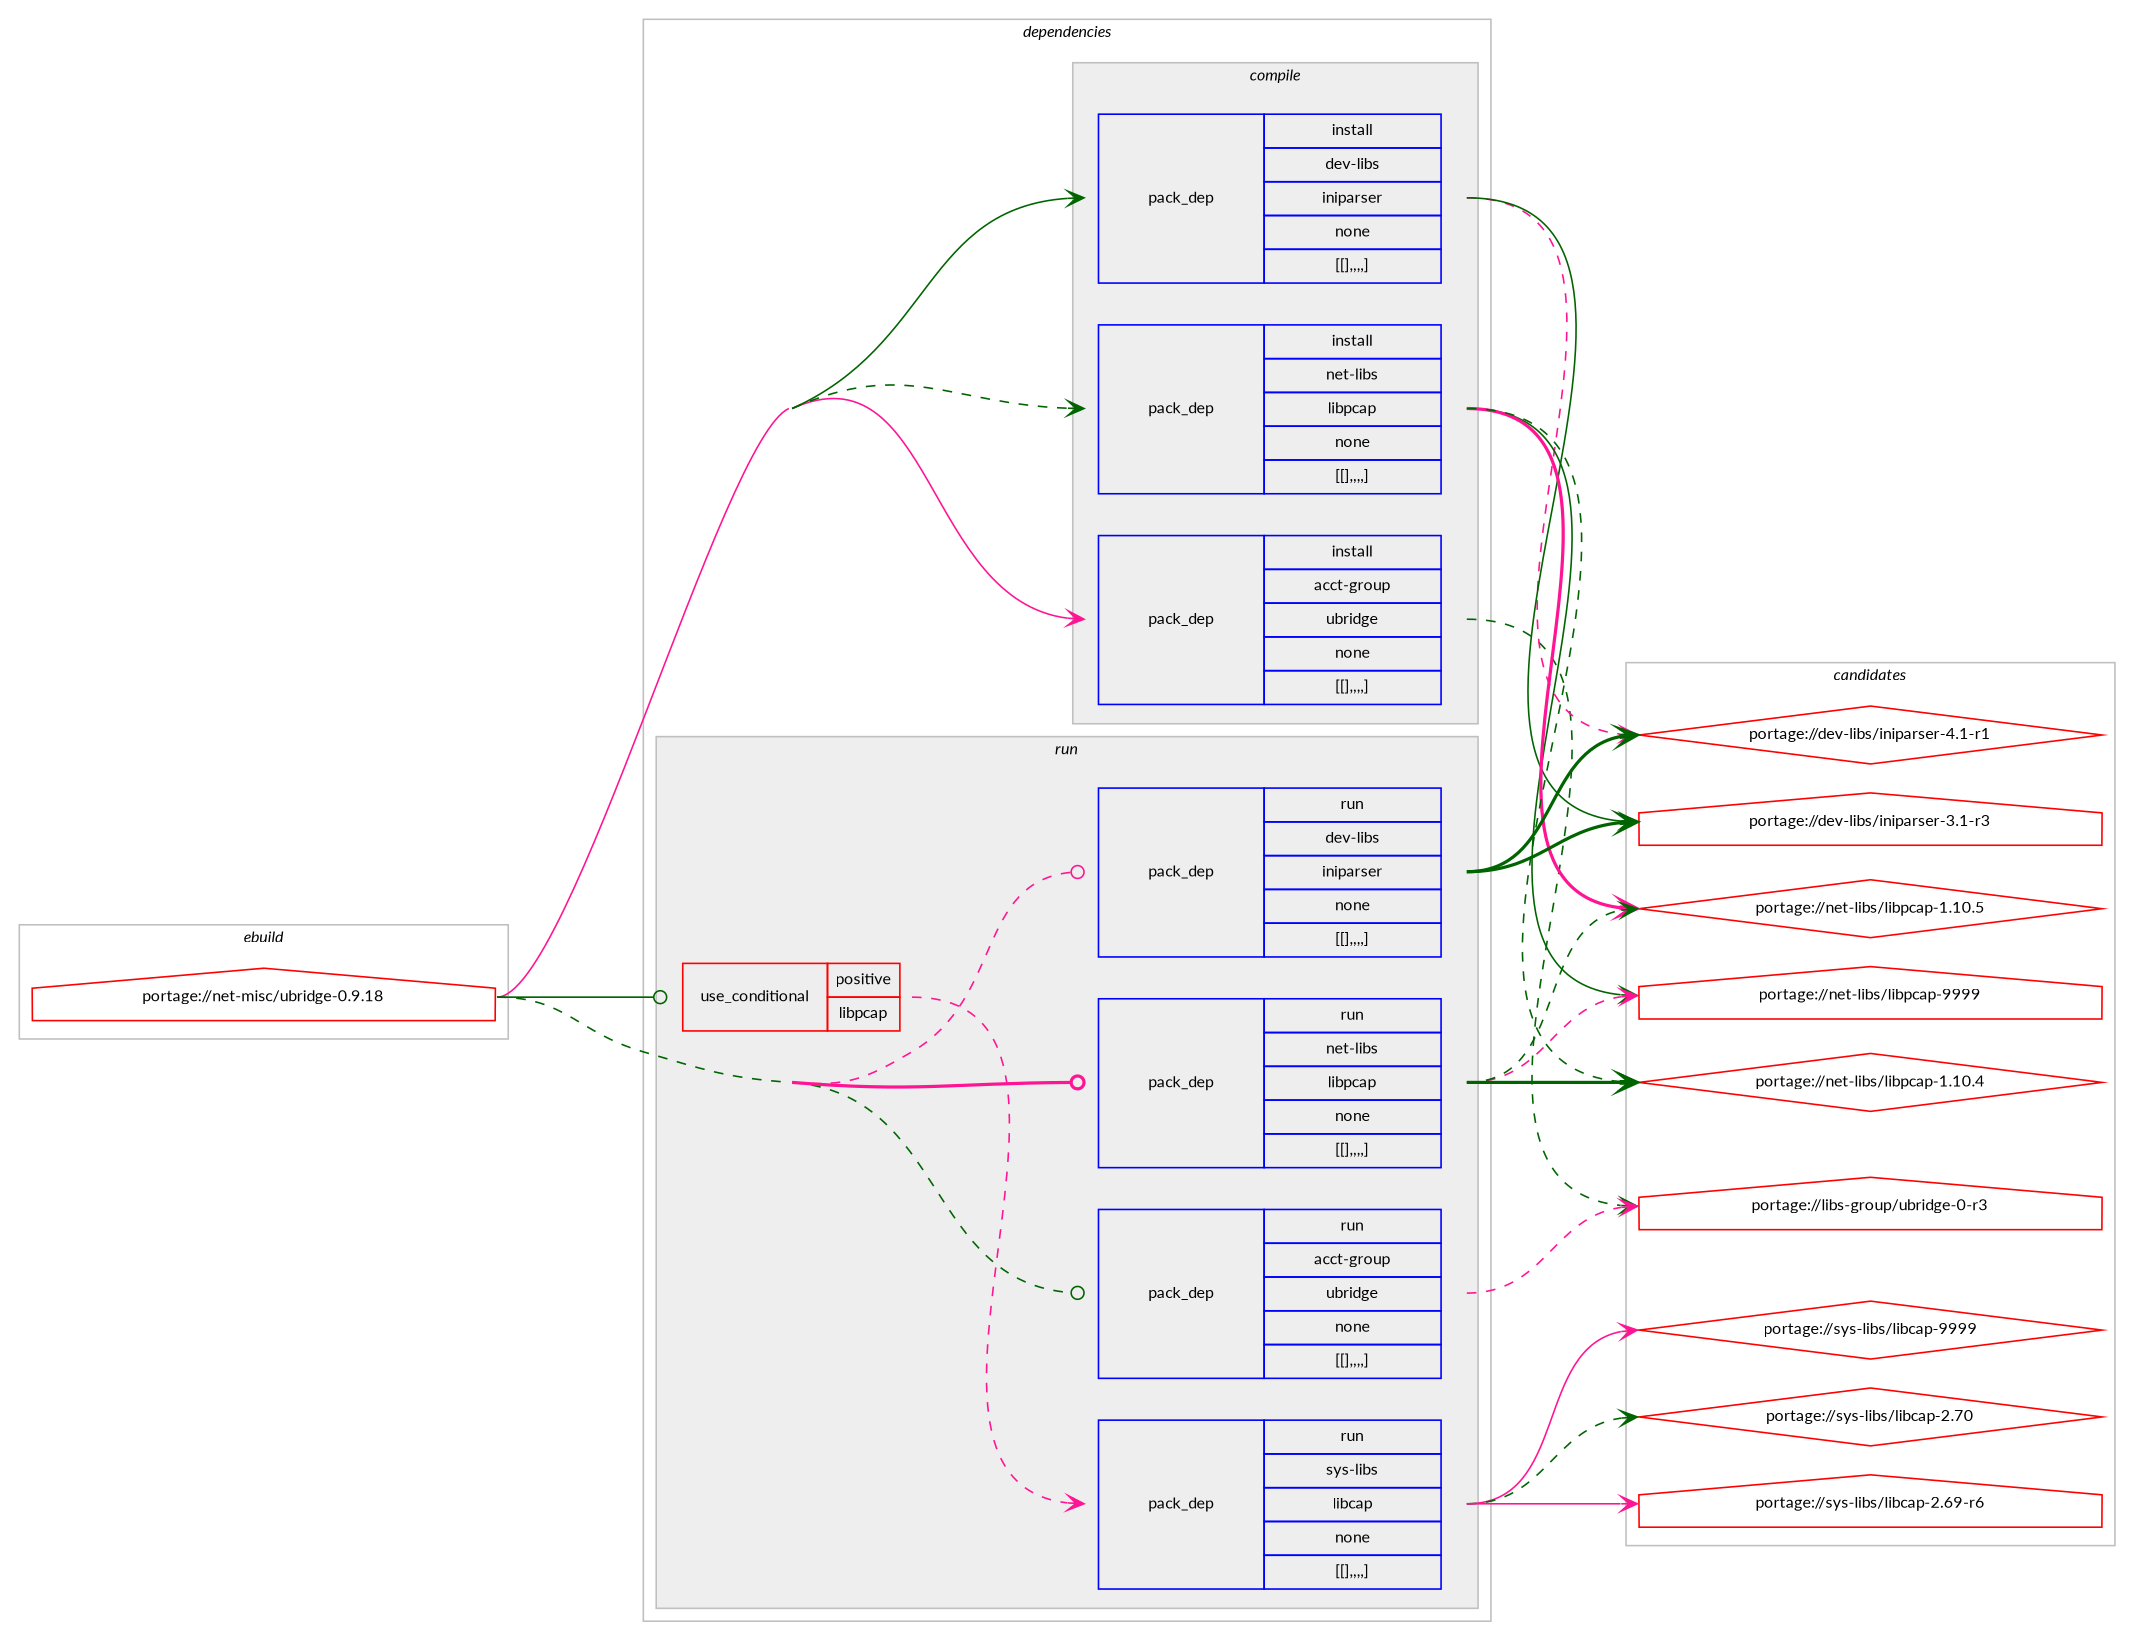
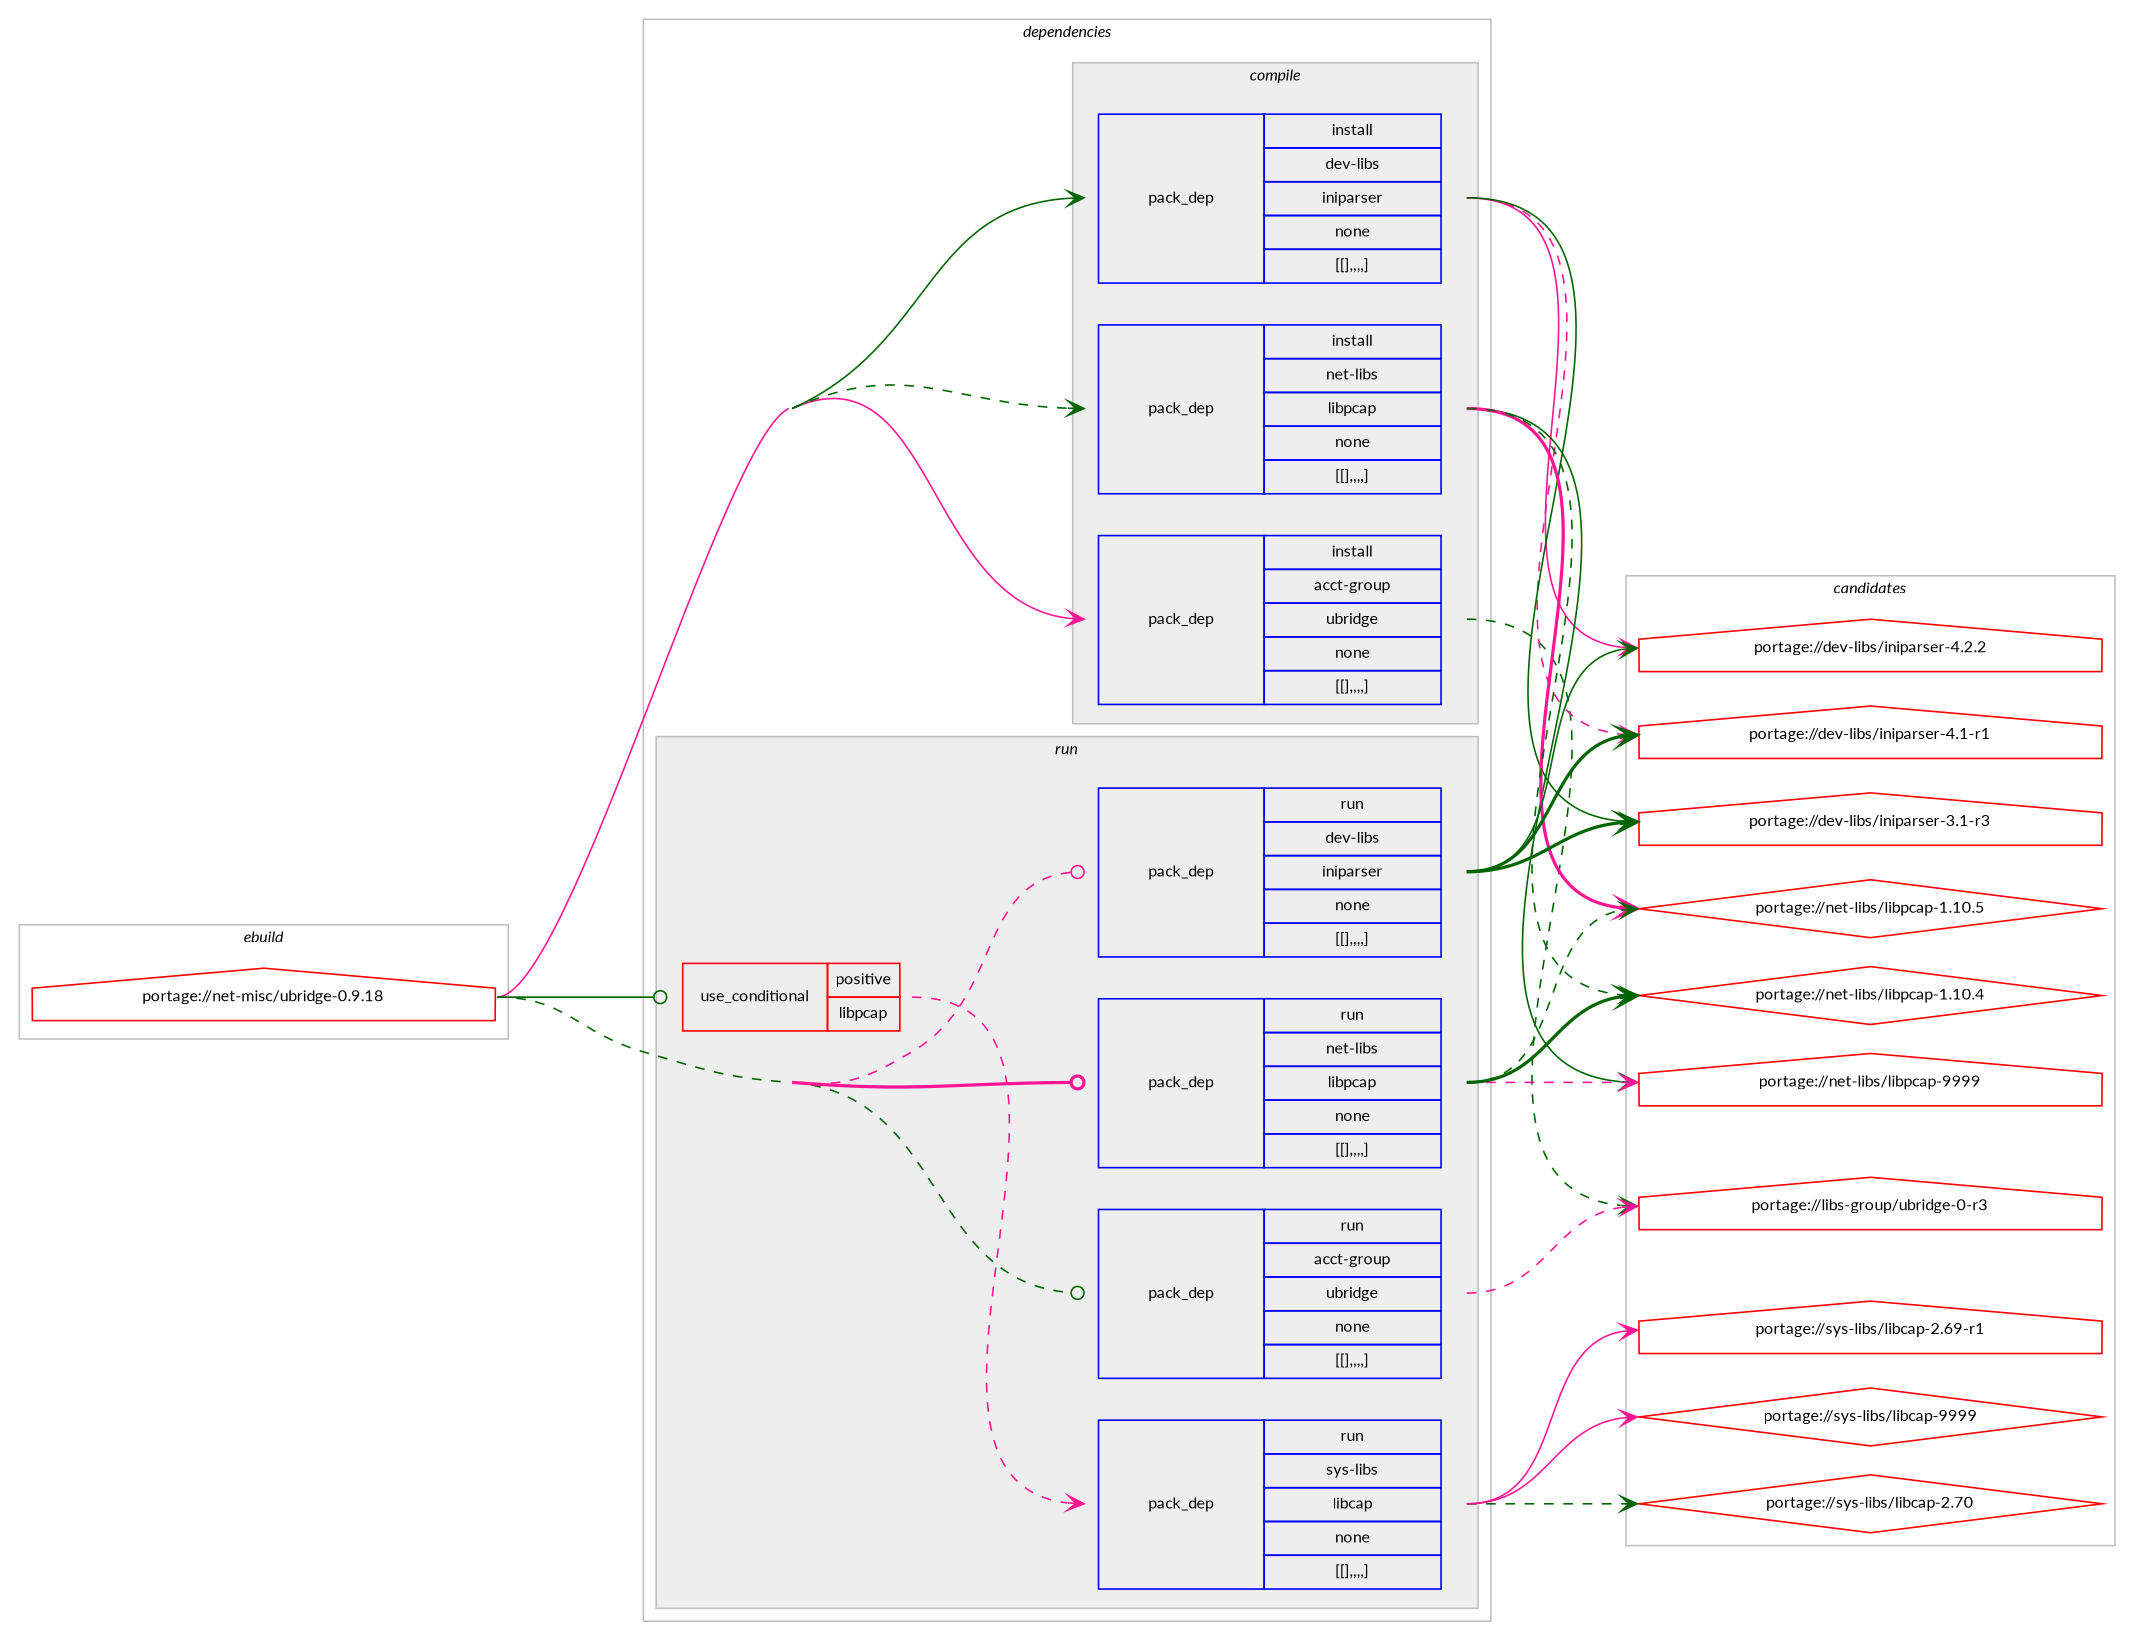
none -> (1870, 648)
(1870, 735) -> (1870, 735)
(1870, 1504) -> (1870, 1330)
